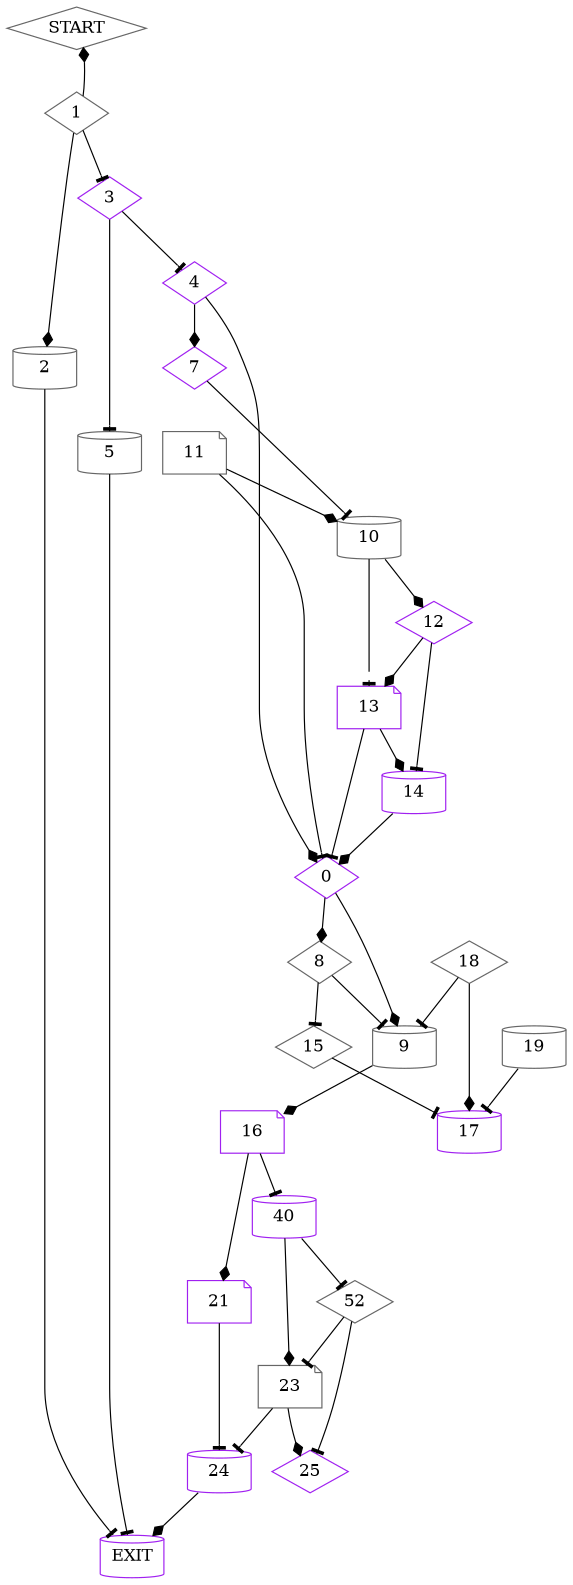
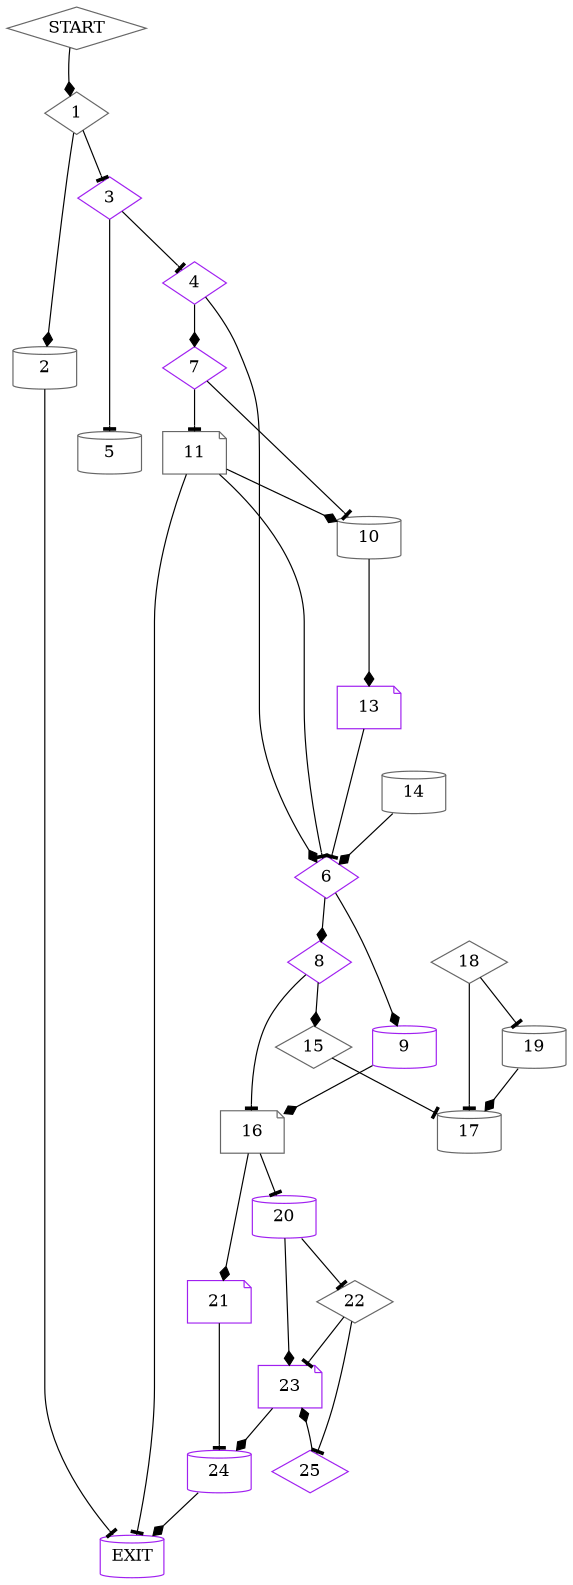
(84, 79) -> (69, 65)
none -> (195, 408)
(369, 615) -> (369, 615)
(434, 623) -> none
(388, 744) -> none
(414, 792) -> (414, 792)
(327, 877) -> (327, 877)
(320, 962) -> (320, 962)
(356, 999) -> (263, 1033)
(441, 999) -> (497, 999)
(317, 1001) -> (317, 1001)
(110, 1002) -> (154, 1000)
(469, 1044) -> (469, 1044)
(404, 1047) -> (404, 1047)
(504, 1087) -> (504, 1087)
(252, 1132) -> (252, 1132)
(469, 1132) -> (469, 1132)
(284, 1217) -> (284, 1217)
(355, 1302) -> (355, 1302)
(290, 1387) -> (290, 1387)
(291, 1425) -> (310, 1437)
(257, 1427) -> (257, 1427)
